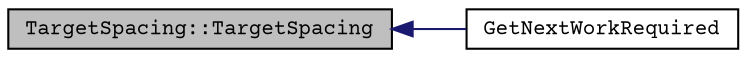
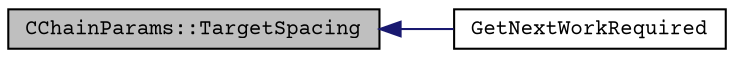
(200, 29) -> (194, 29)
